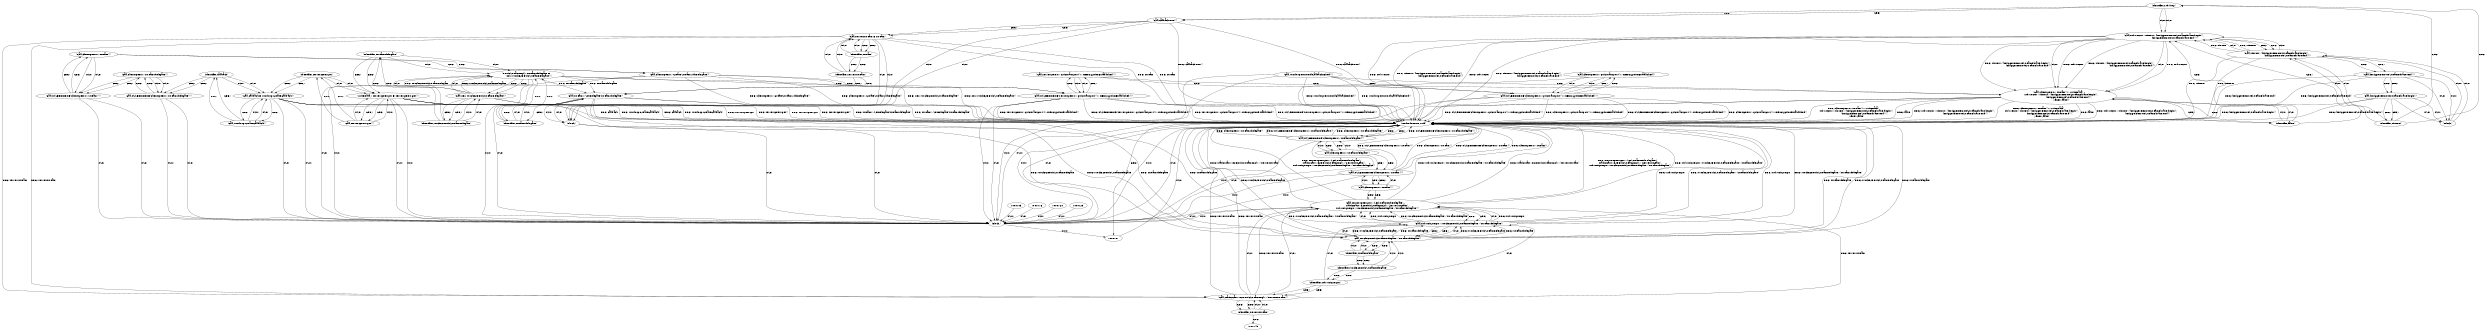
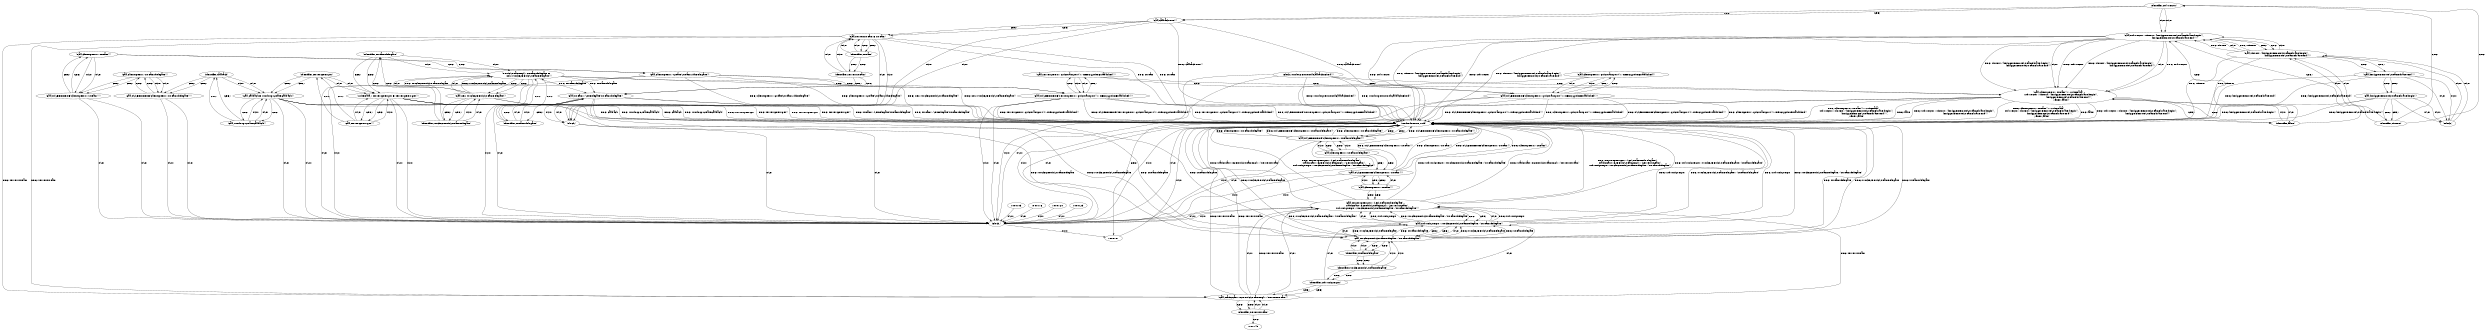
(2164, 6) -> (2164, 6)
(1308, 75) -> (1308, 75)
